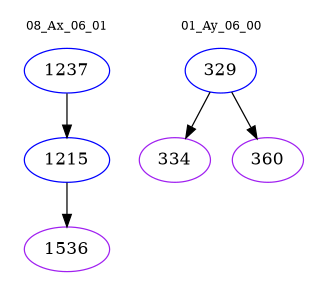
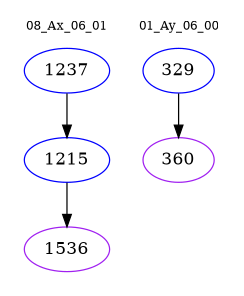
(175, 160) -> none
